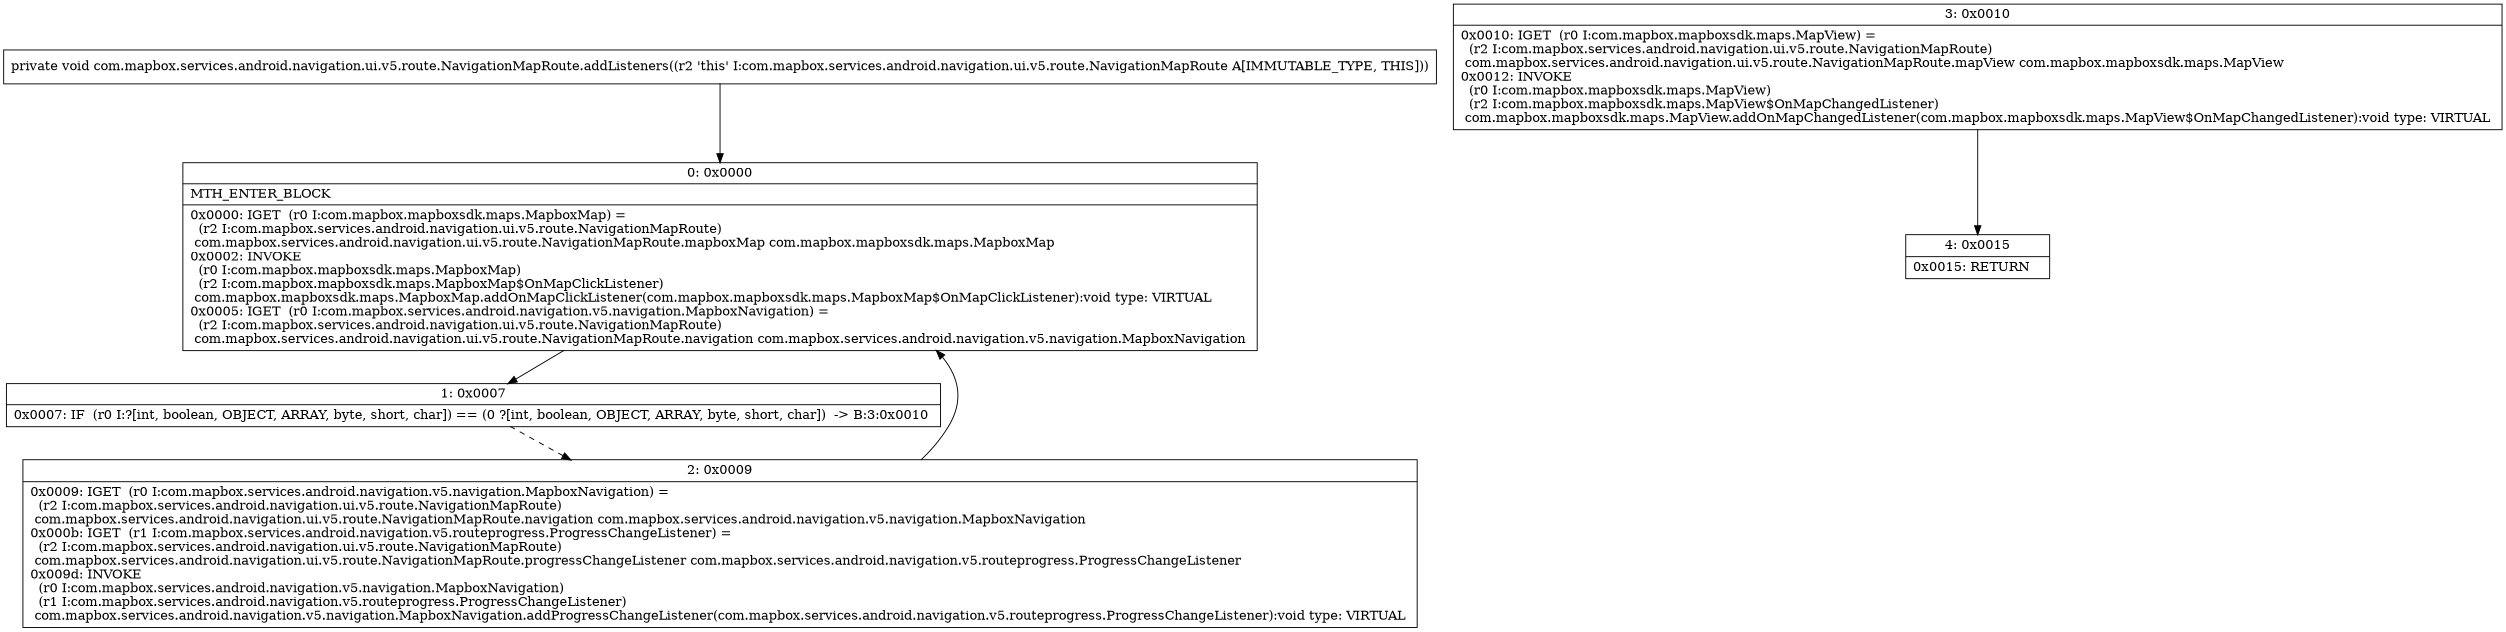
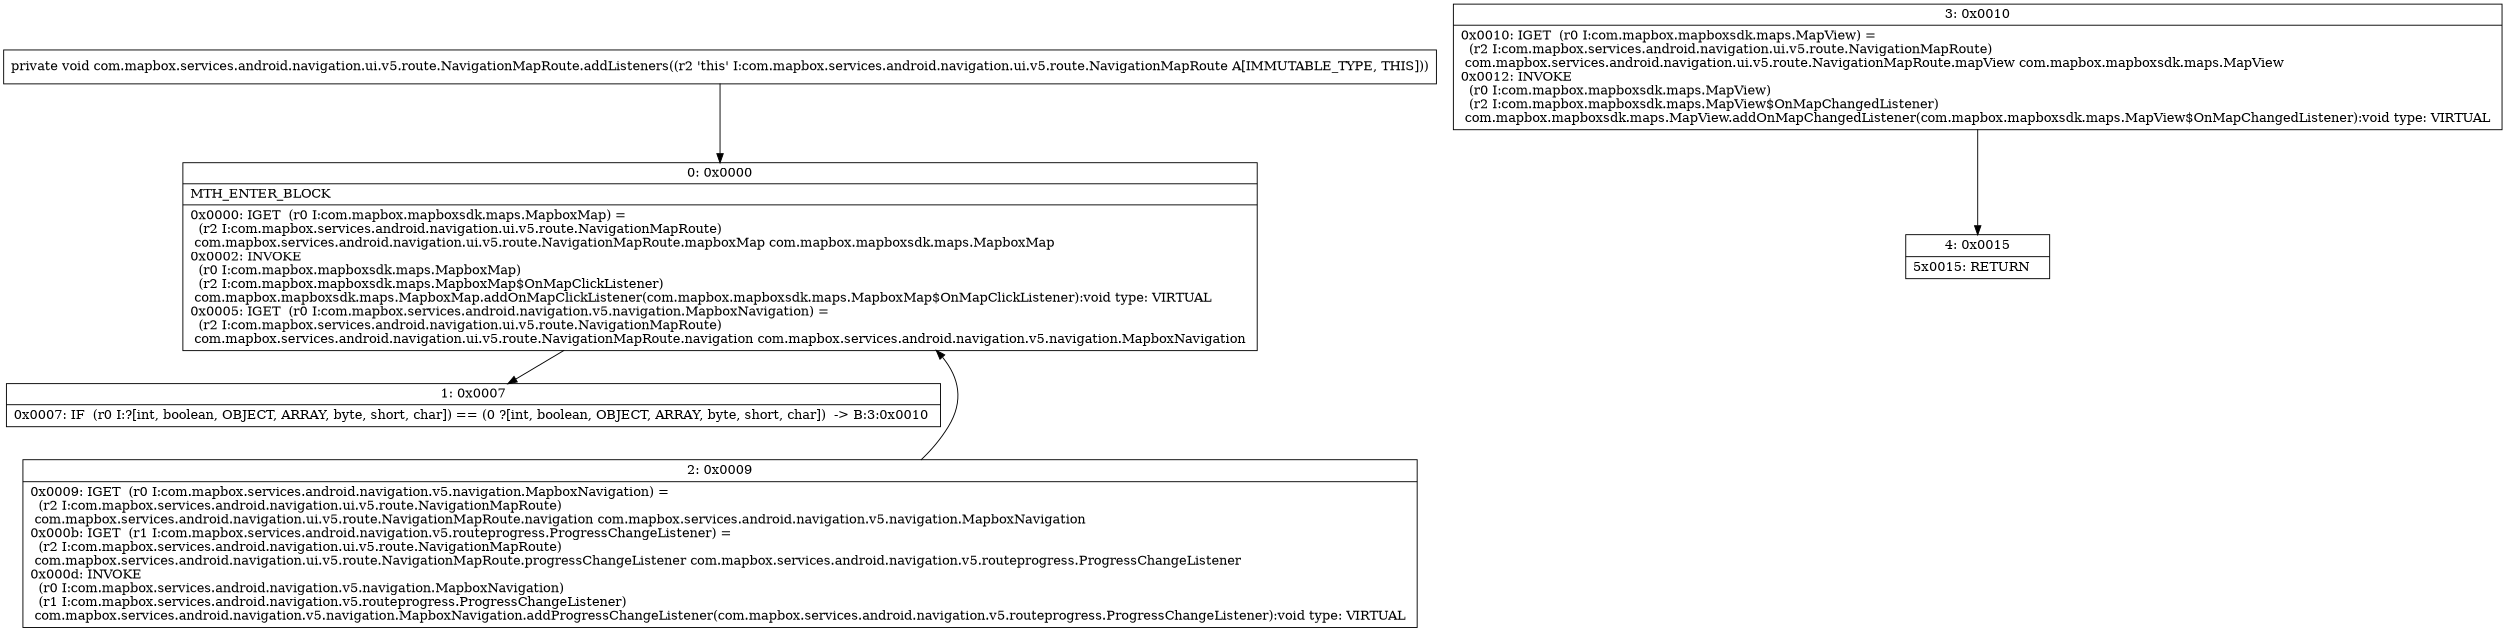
(1978, 267) -> (1978, 267)
(537, 441) -> none
(90, 575) -> (90, 575)
